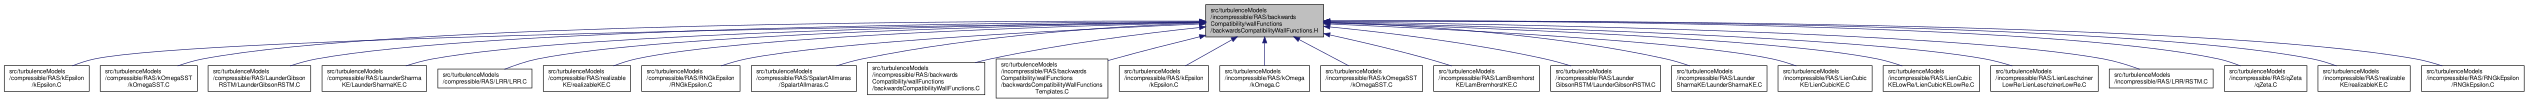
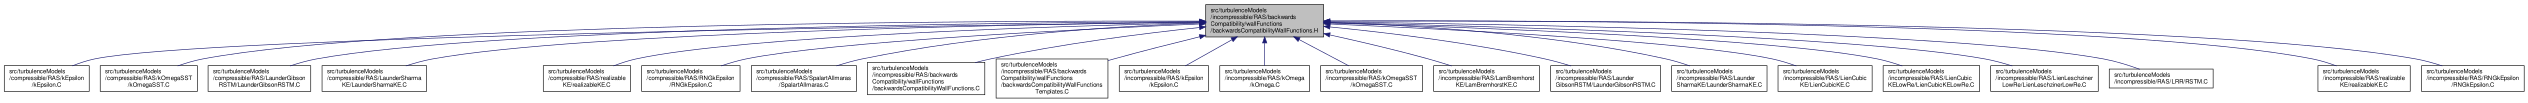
(485, 79) -> none
(2266, 79) -> none
